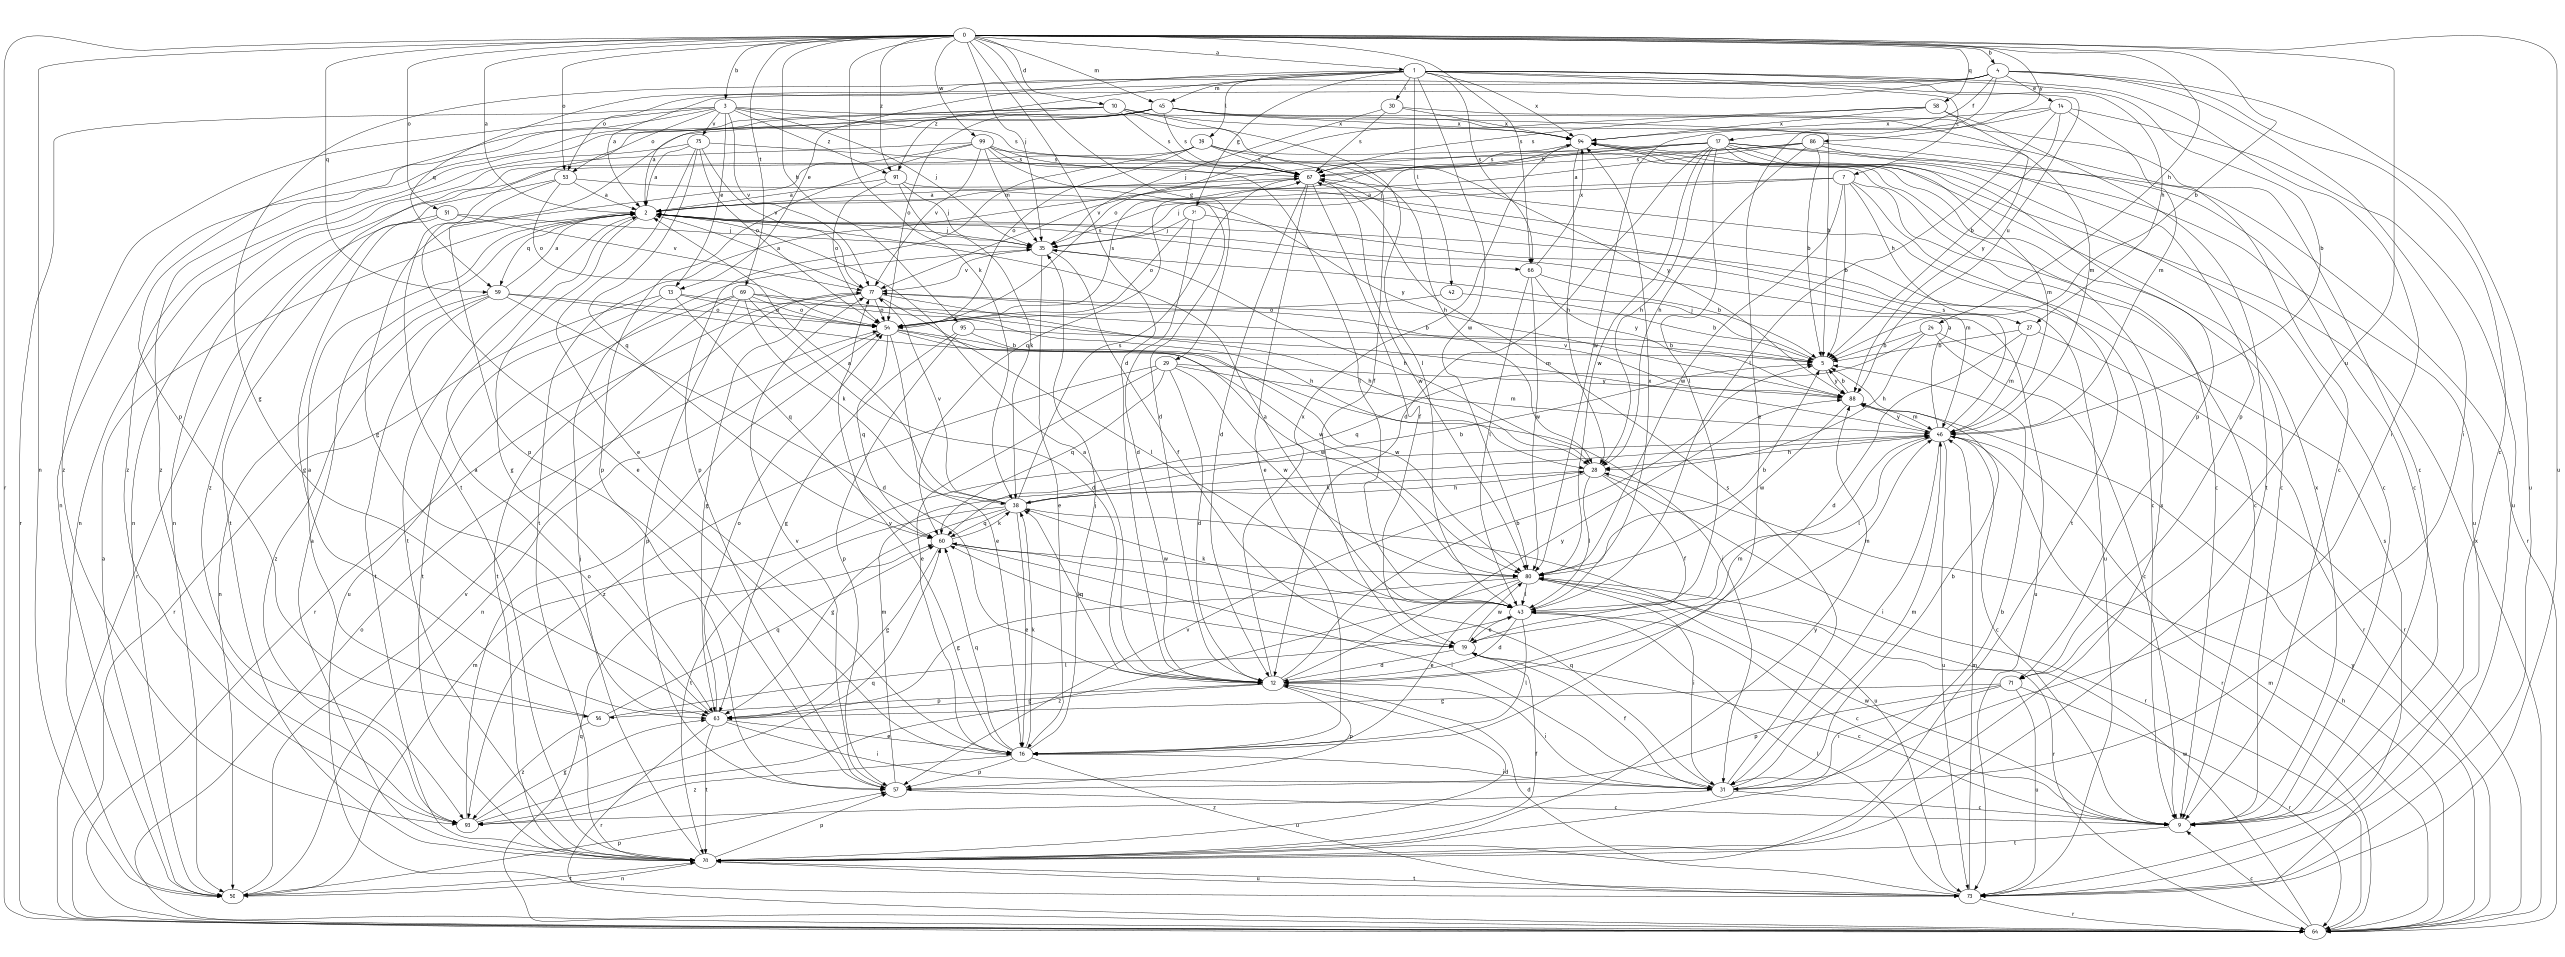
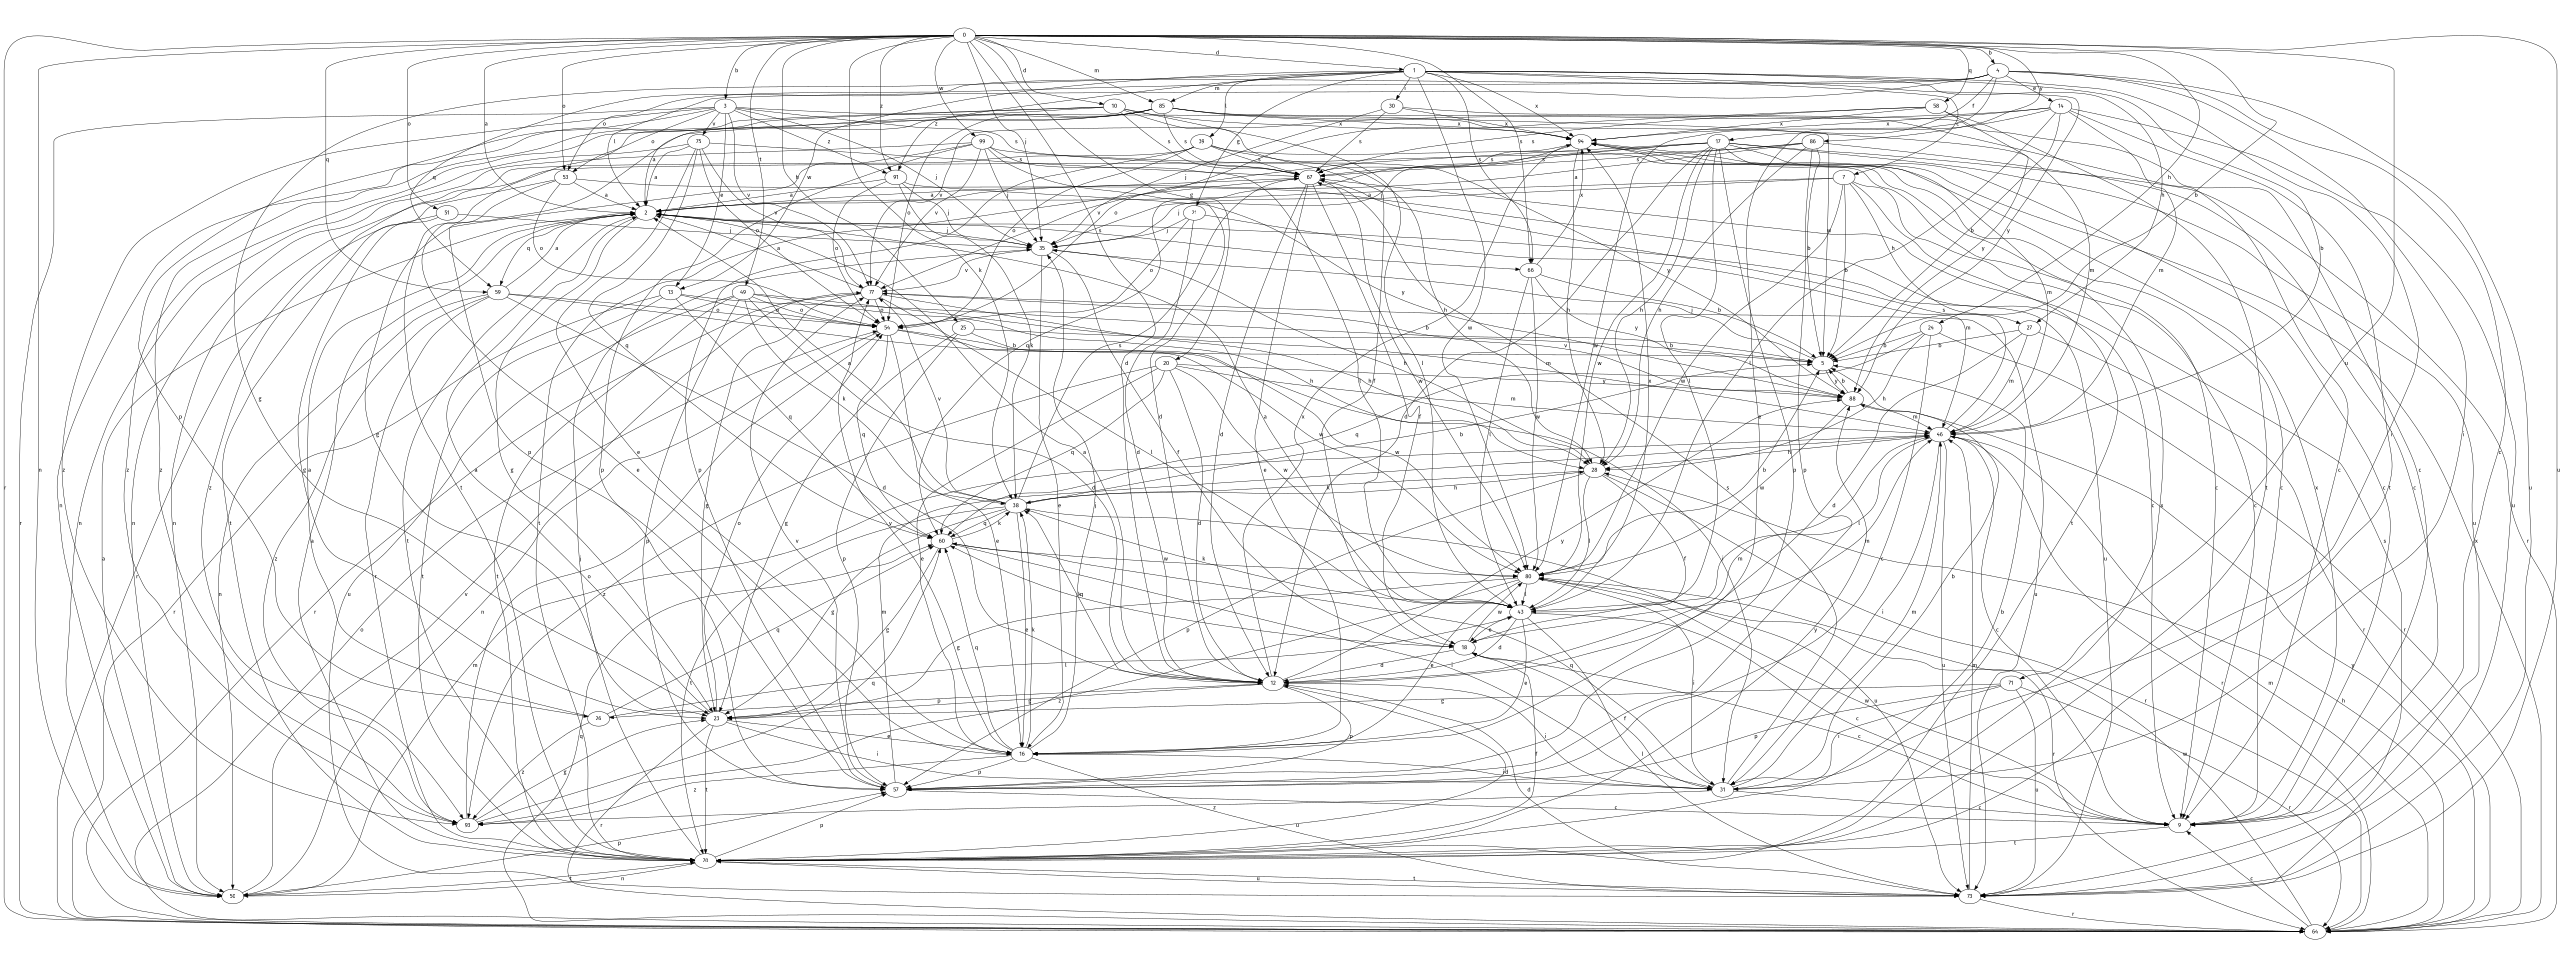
(1218, 53) -> (1218, 53)
(1162, 106) -> (1162, 106)
(615, 142) -> (615, 142)
(1544, 160) -> (1544, 160)
(1181, 166) -> none
(809, 177) -> (809, 177)
(1008, 195) -> (1008, 195)
(1829, 231) -> (1829, 231)
(2008, 231) -> (2008, 231)
(657, 252) -> (1313, 123)
(1397, 257) -> none
(1107, 265) -> none
(2113, 276) -> (1578, 714)
(743, 293) -> (743, 293)
(1452, 293) -> none
(2224, 313) -> (1650, 702)
(963, 328) -> (963, 328)
(1166, 364) -> (1166, 364)
(1233, 389) -> none
(1897, 420) -> none
(1539, 513) -> none
(2128, 531) -> (1547, 769)
(376, 577) -> (376, 577)
(1188, 630) -> (1188, 630)
(1464, 648) -> (1464, 648)
(1526, 683) -> (1526, 683)
(599, 719) -> (599, 719)
(717, 719) -> (717, 719)
(1775, 737) -> (1716, 818)
none -> (1892, 833)
